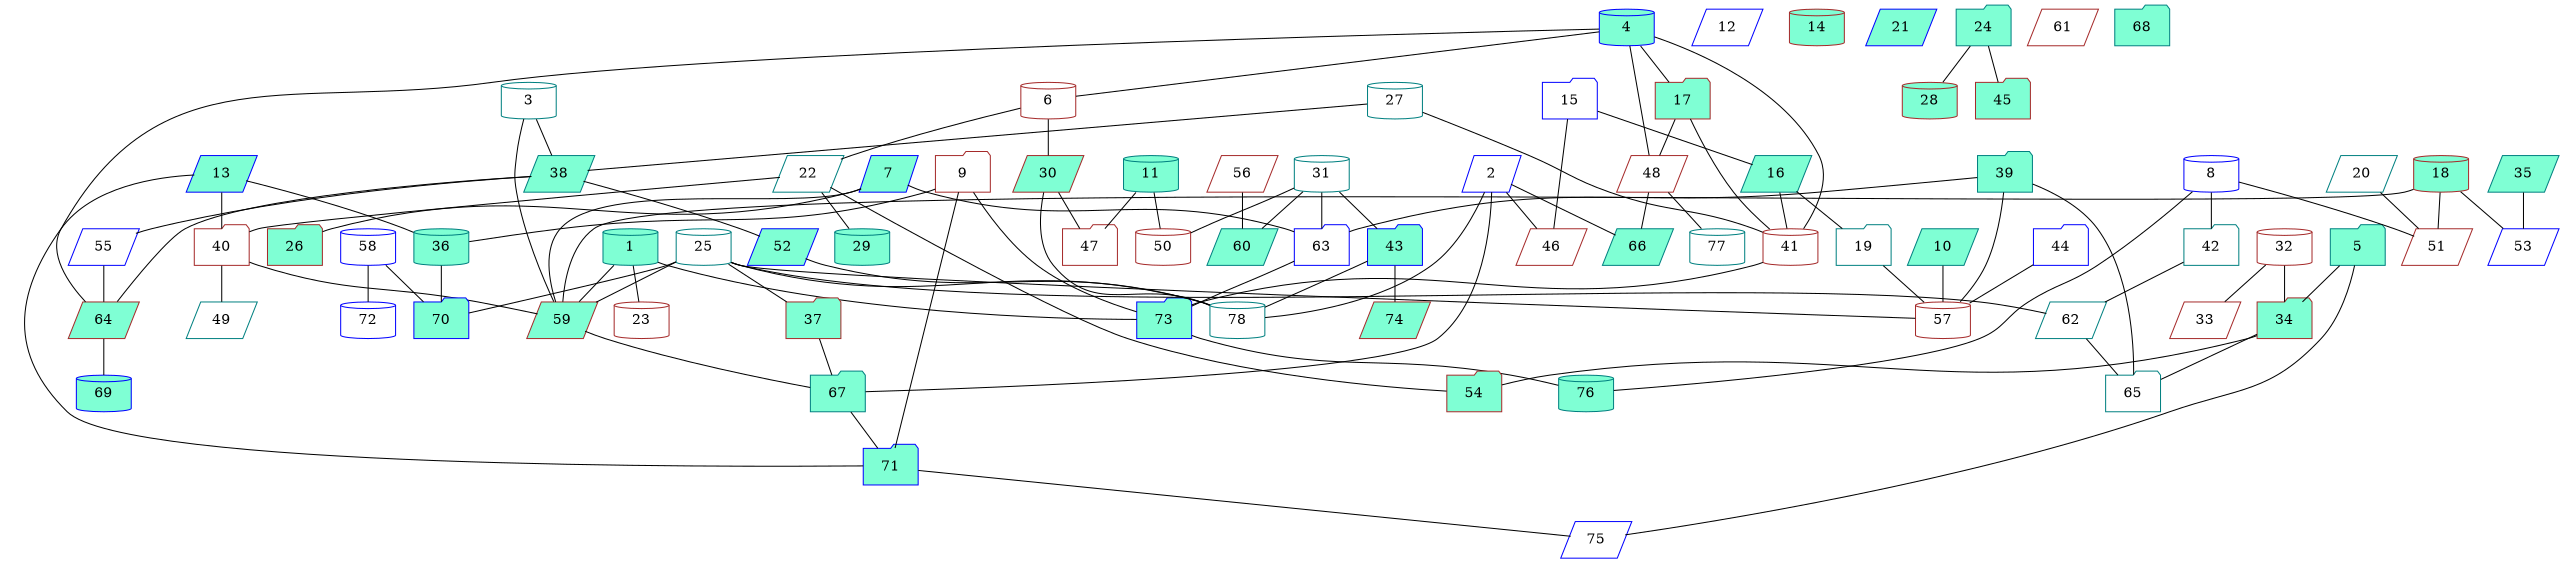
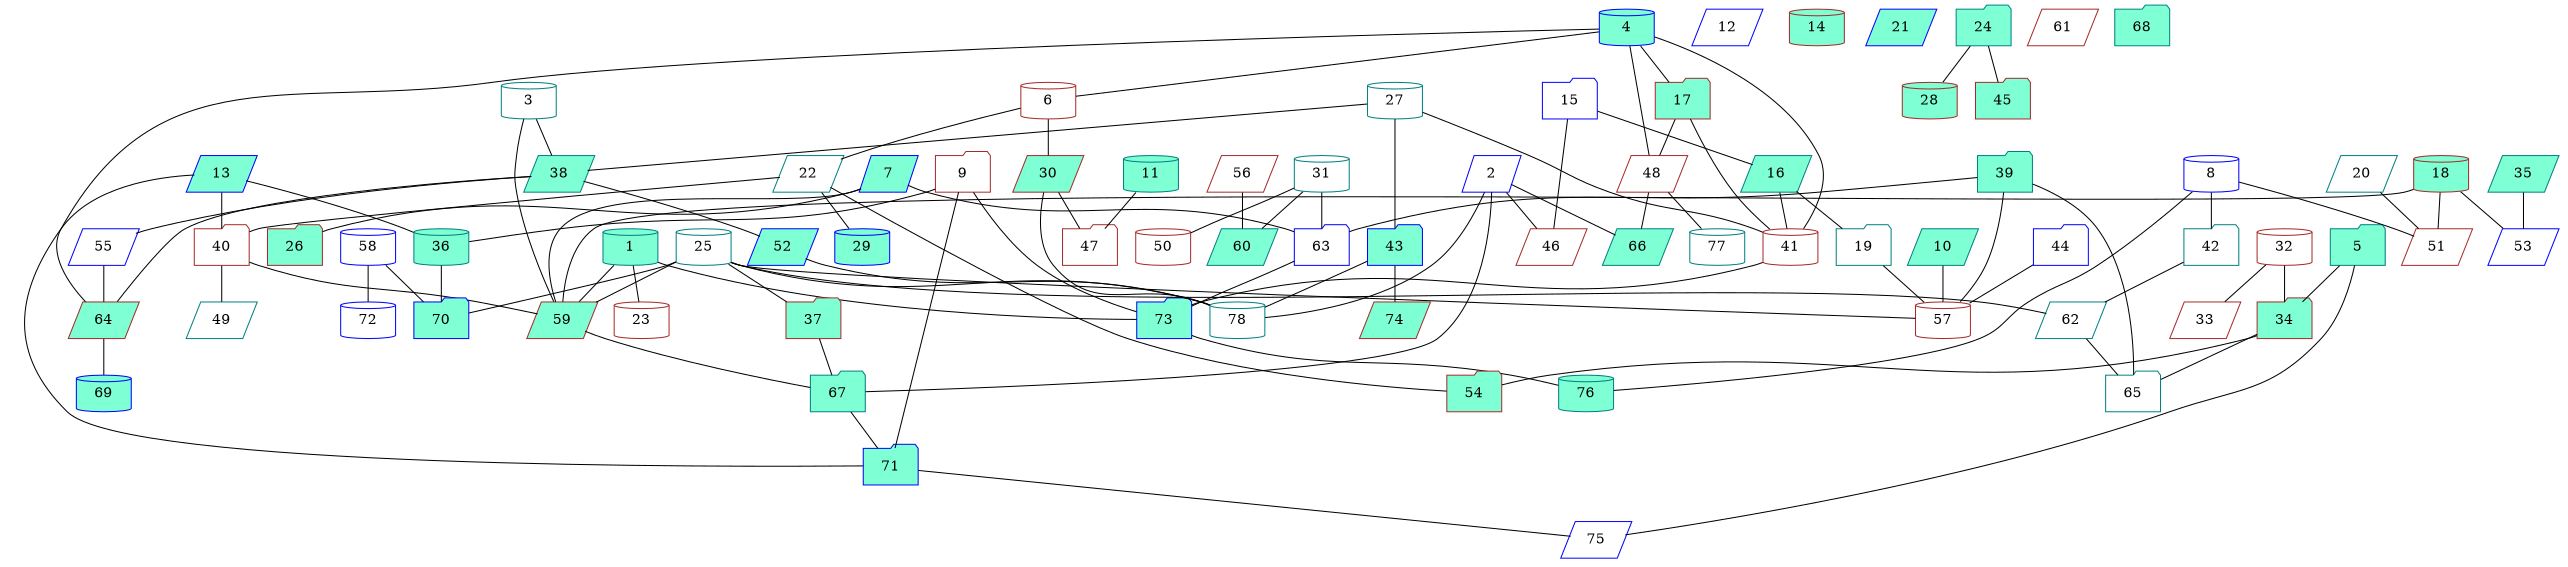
(1358, 210) -> (1395, 174)
(1158, 216) -> none
(862, 247) -> (862, 247)
